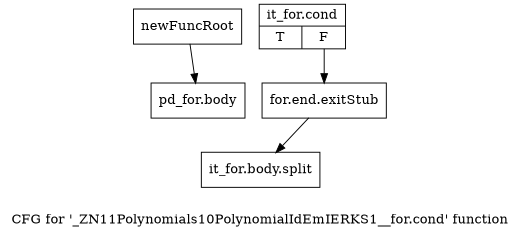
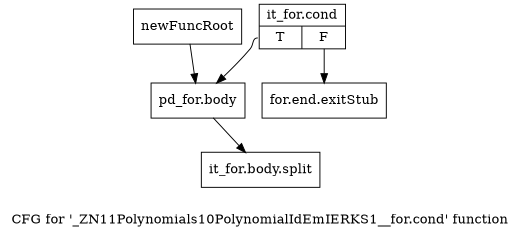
none -> (242, 58)
(296, 132) -> (226, 132)
